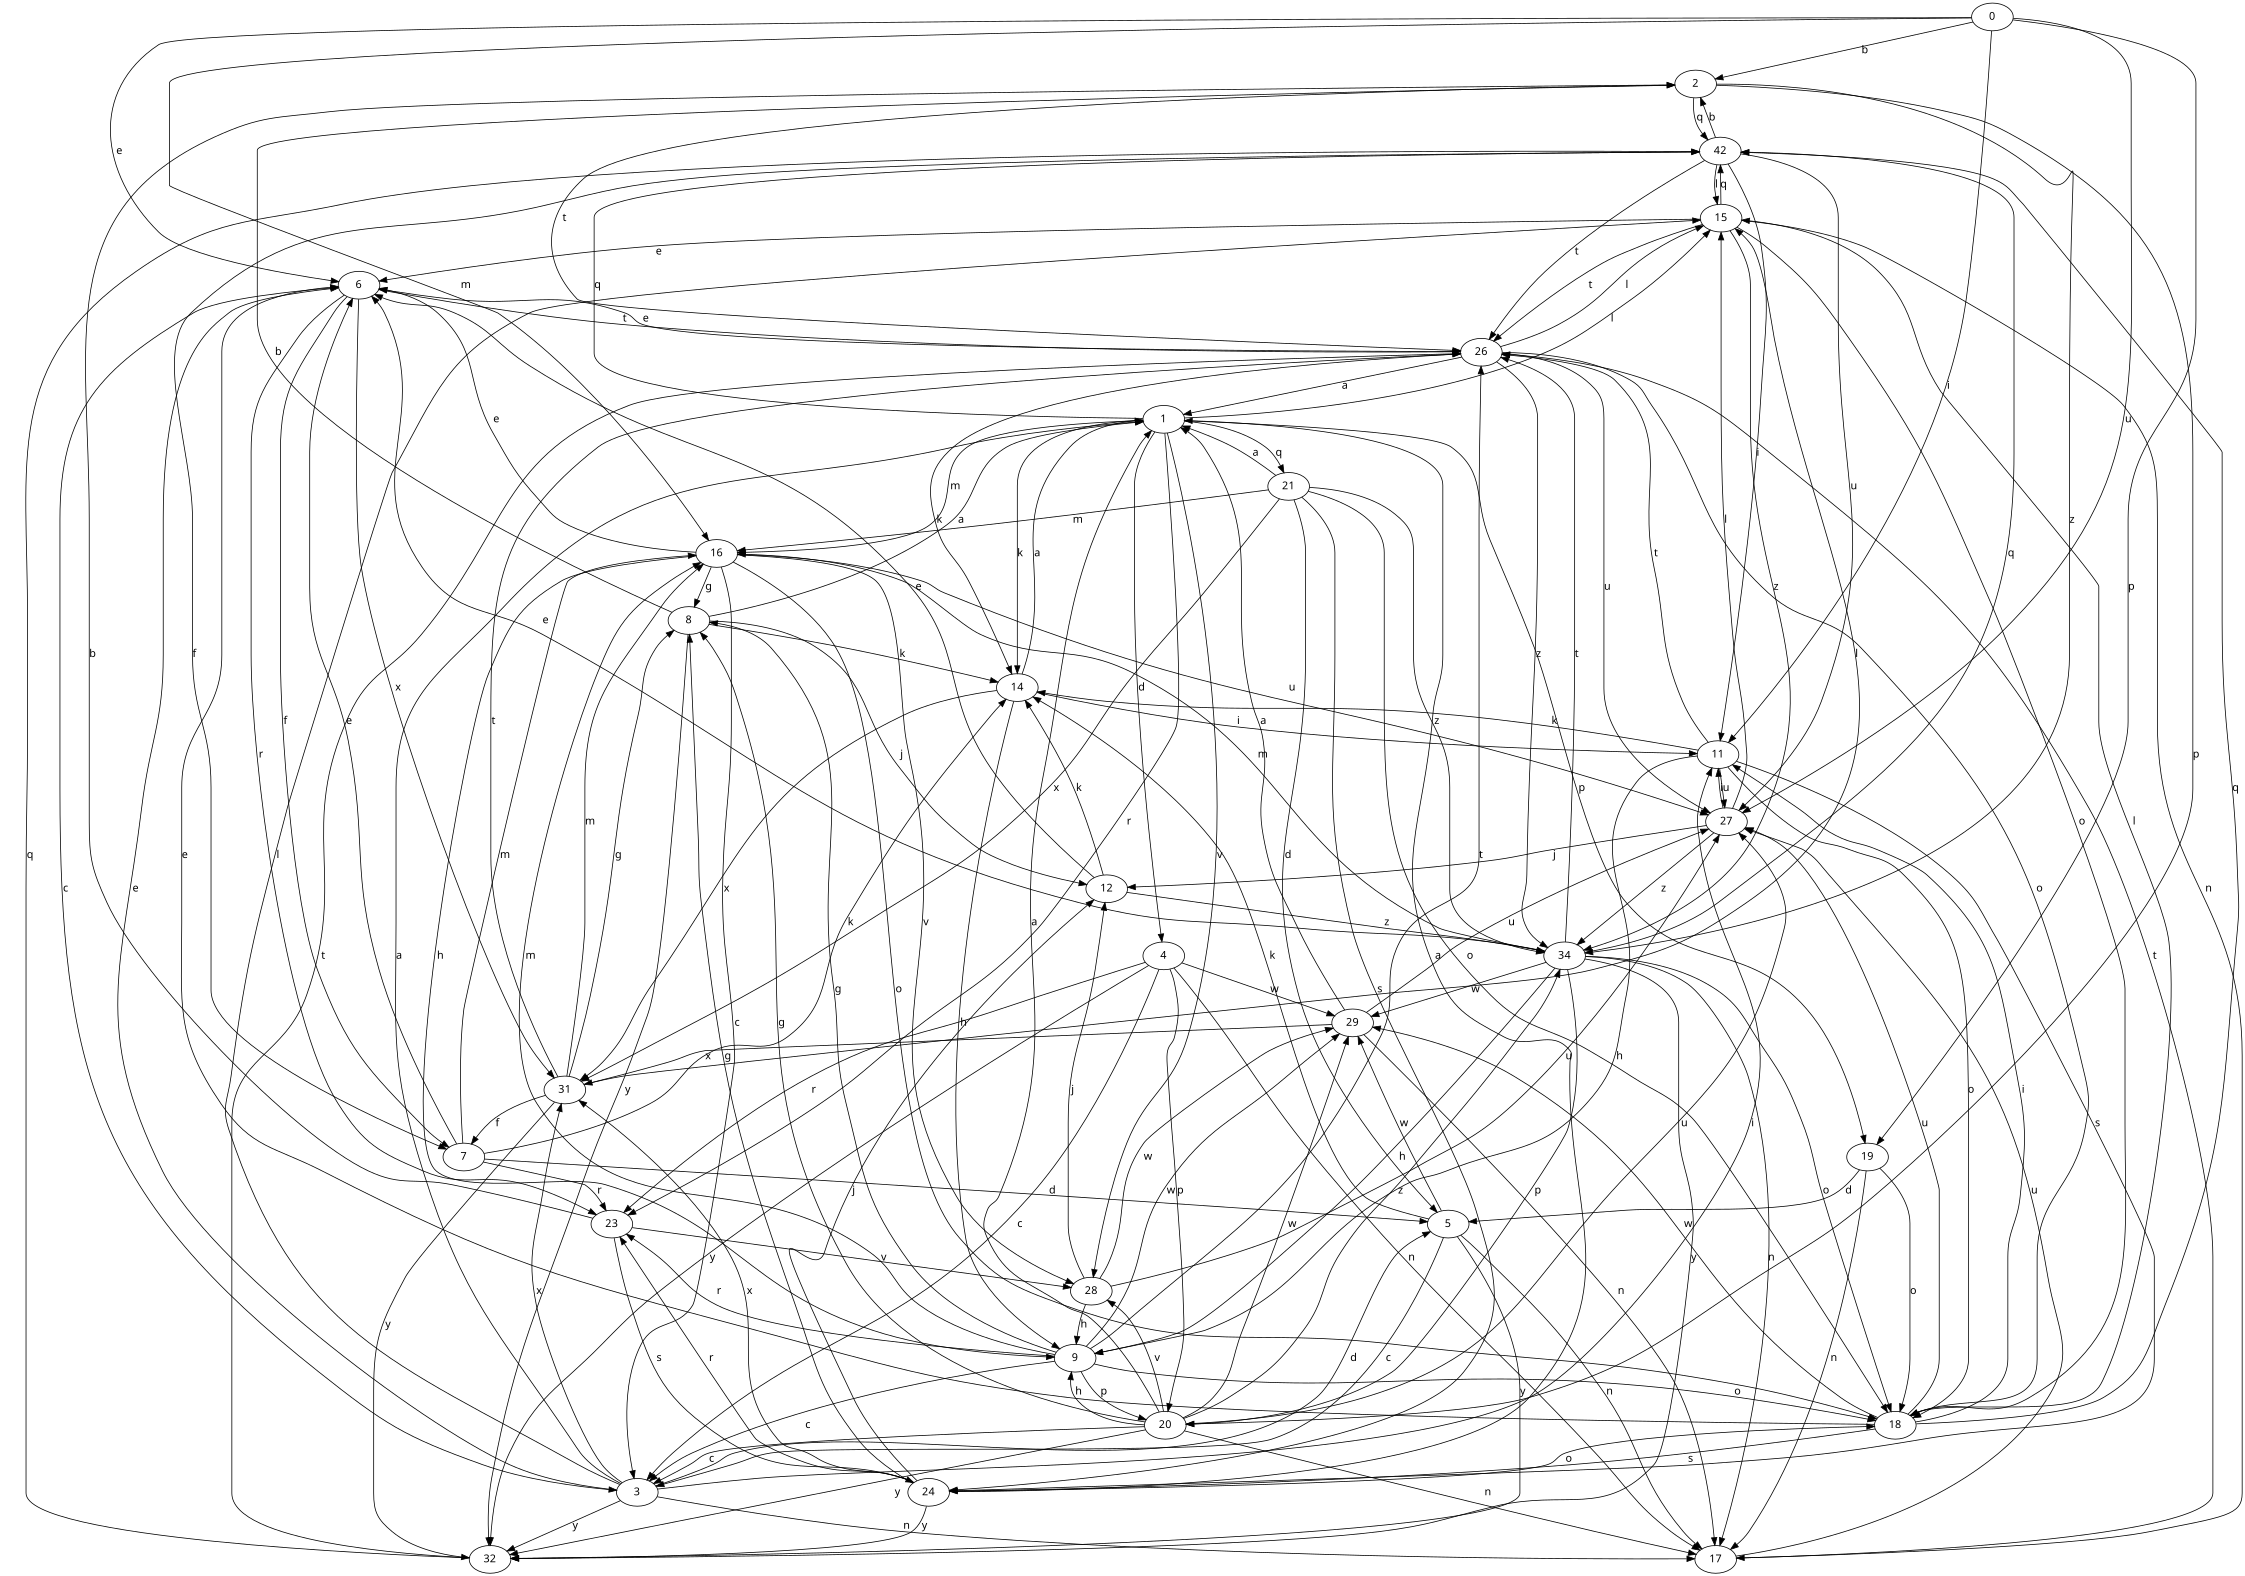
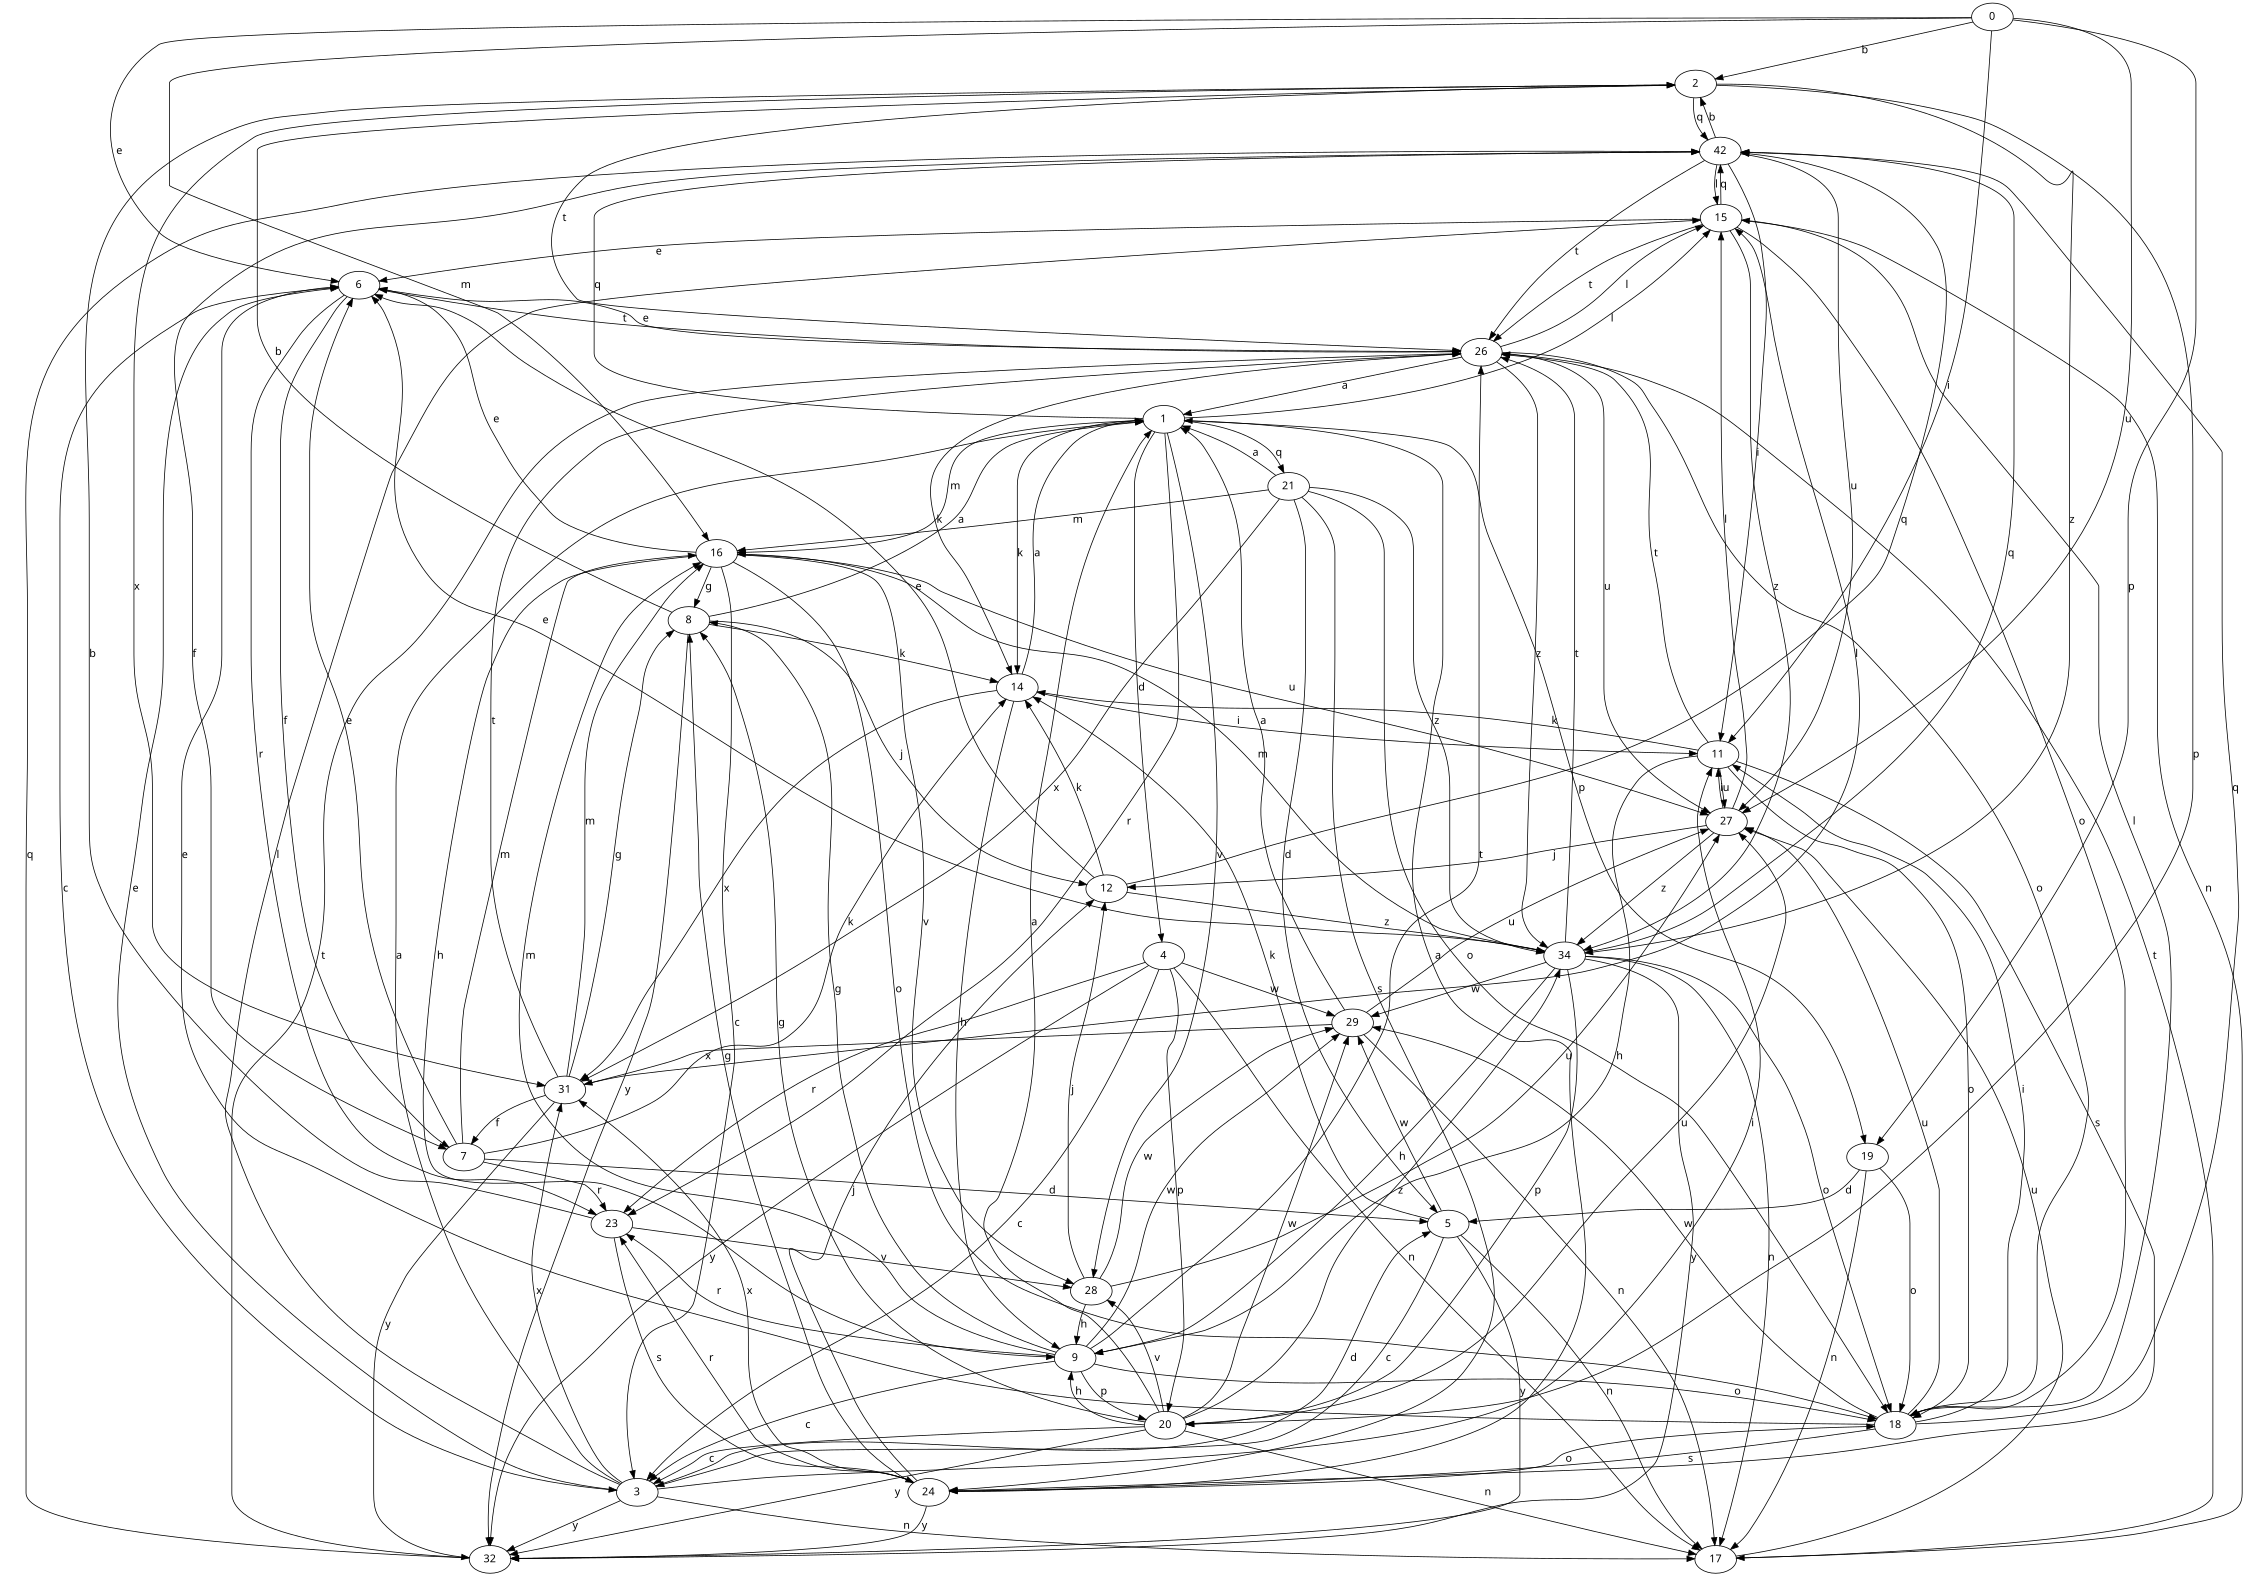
none -> (1776, 663)
(395, 700) -> (333, 123)
